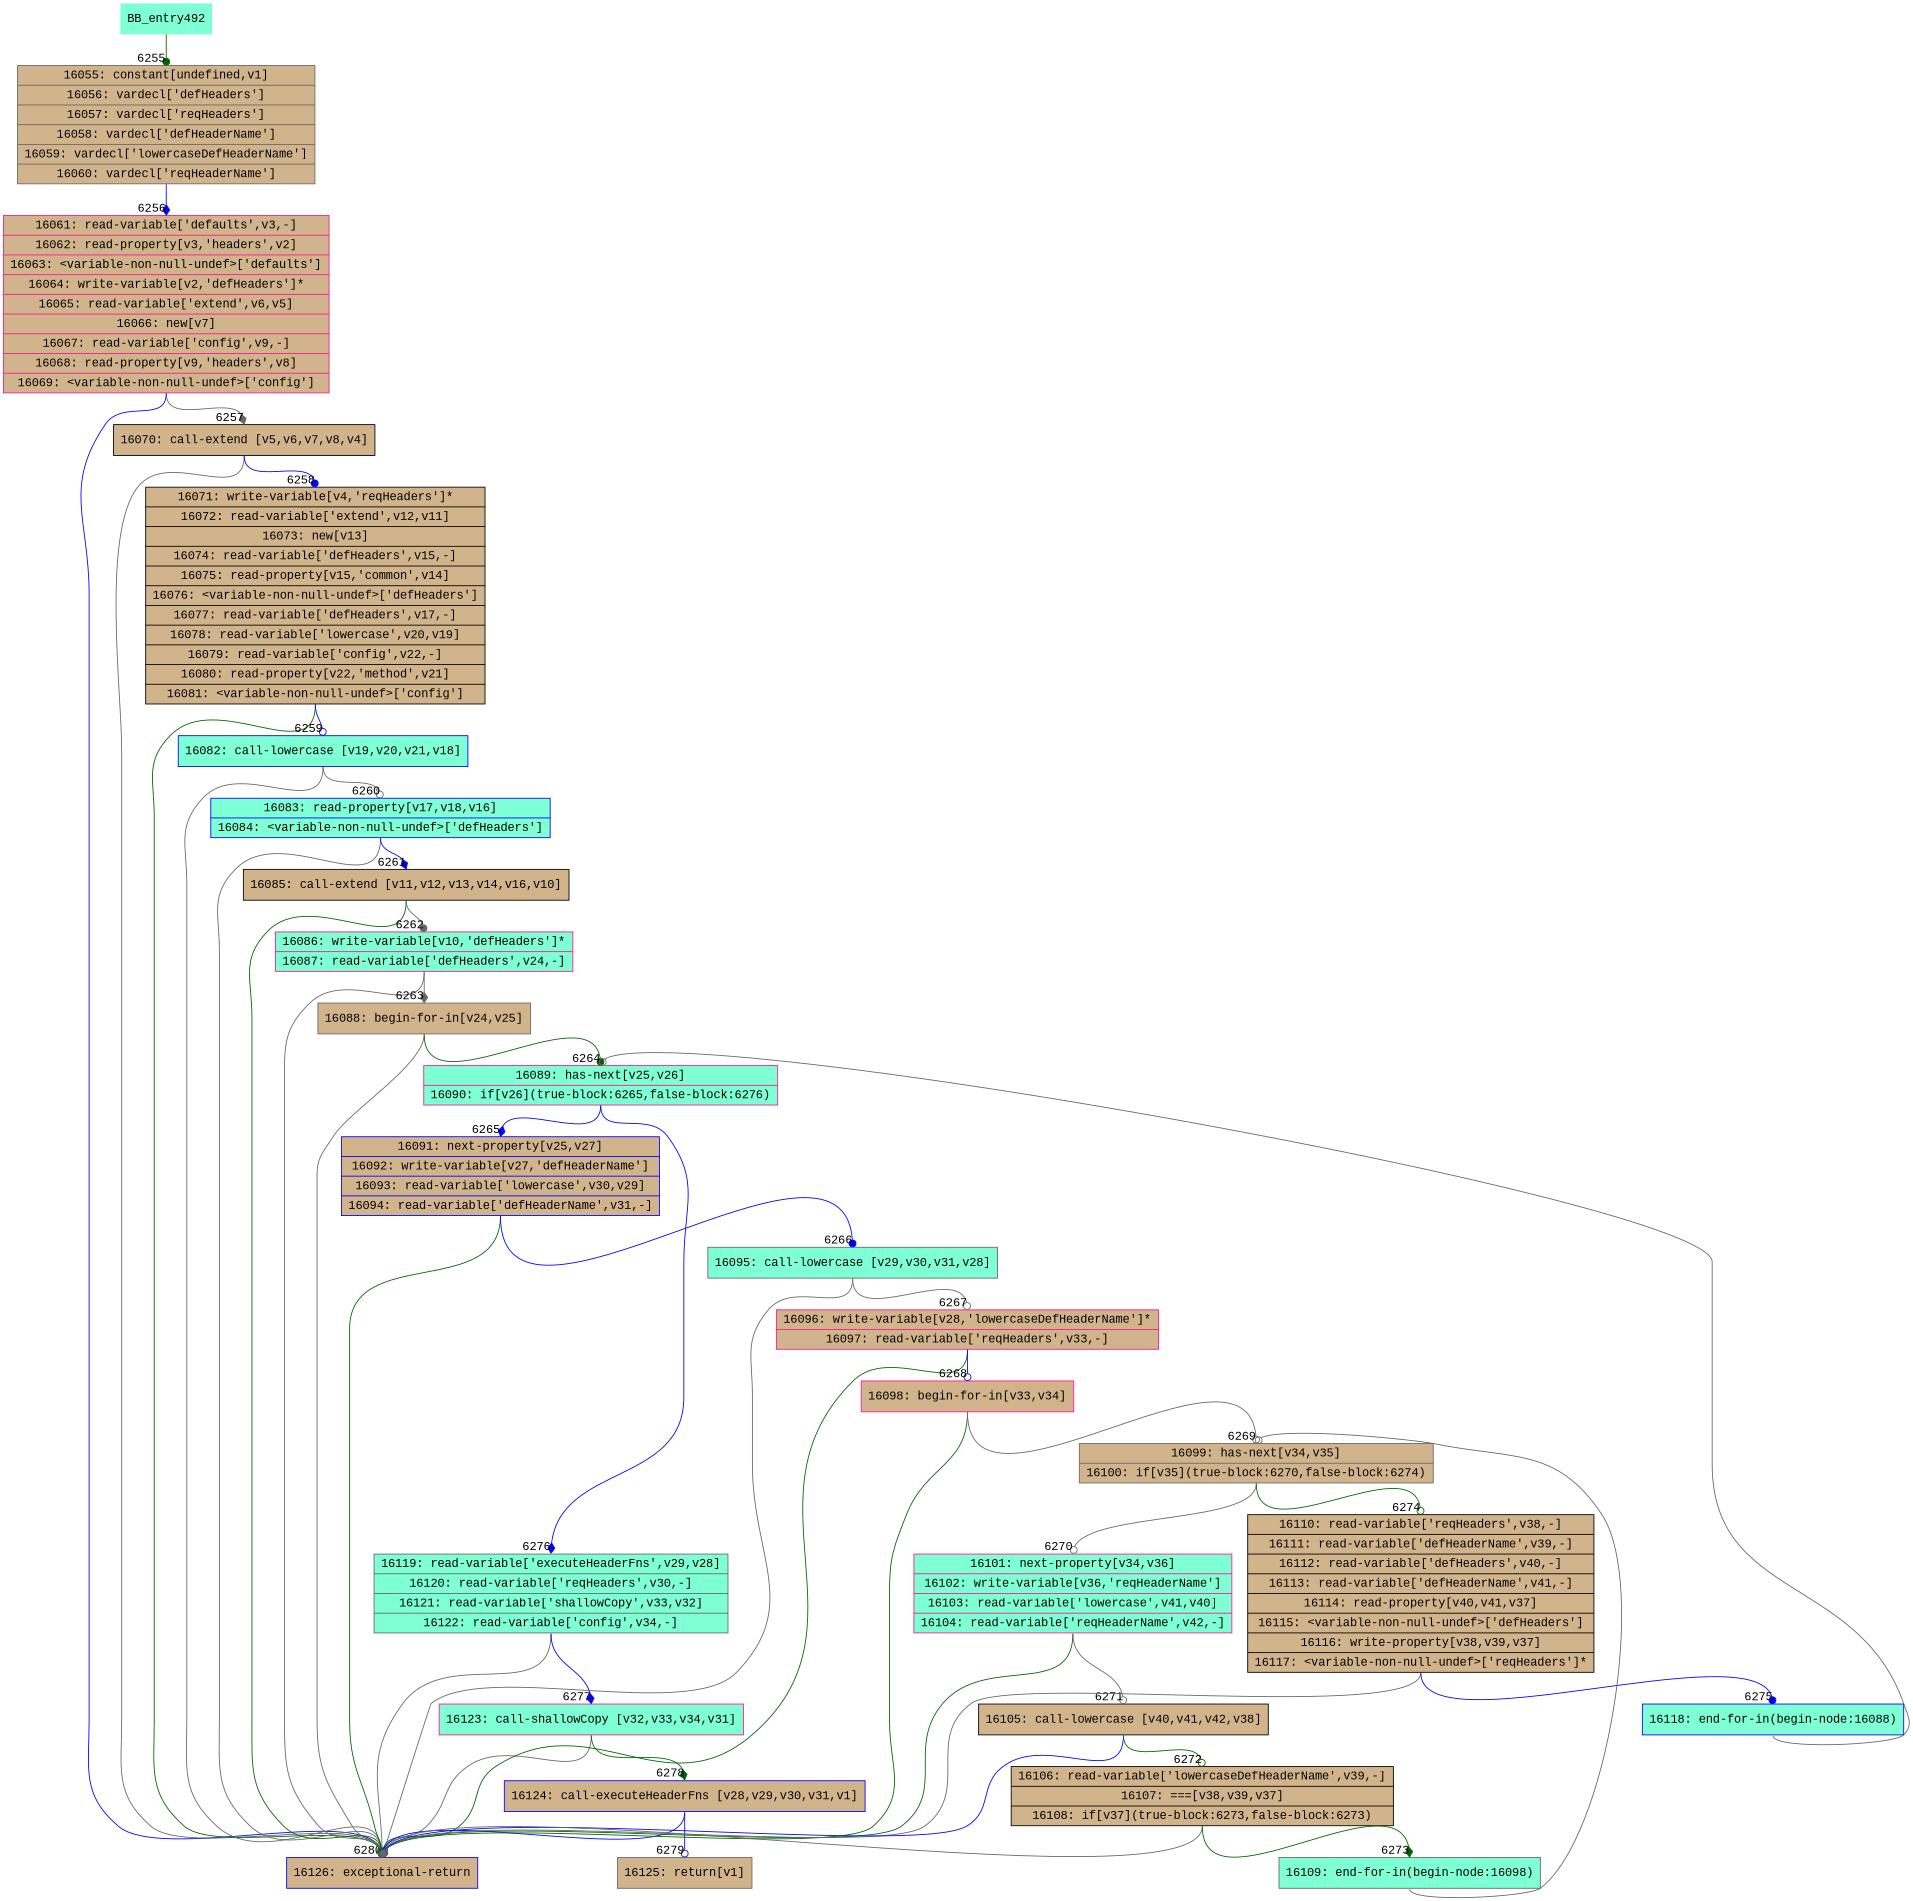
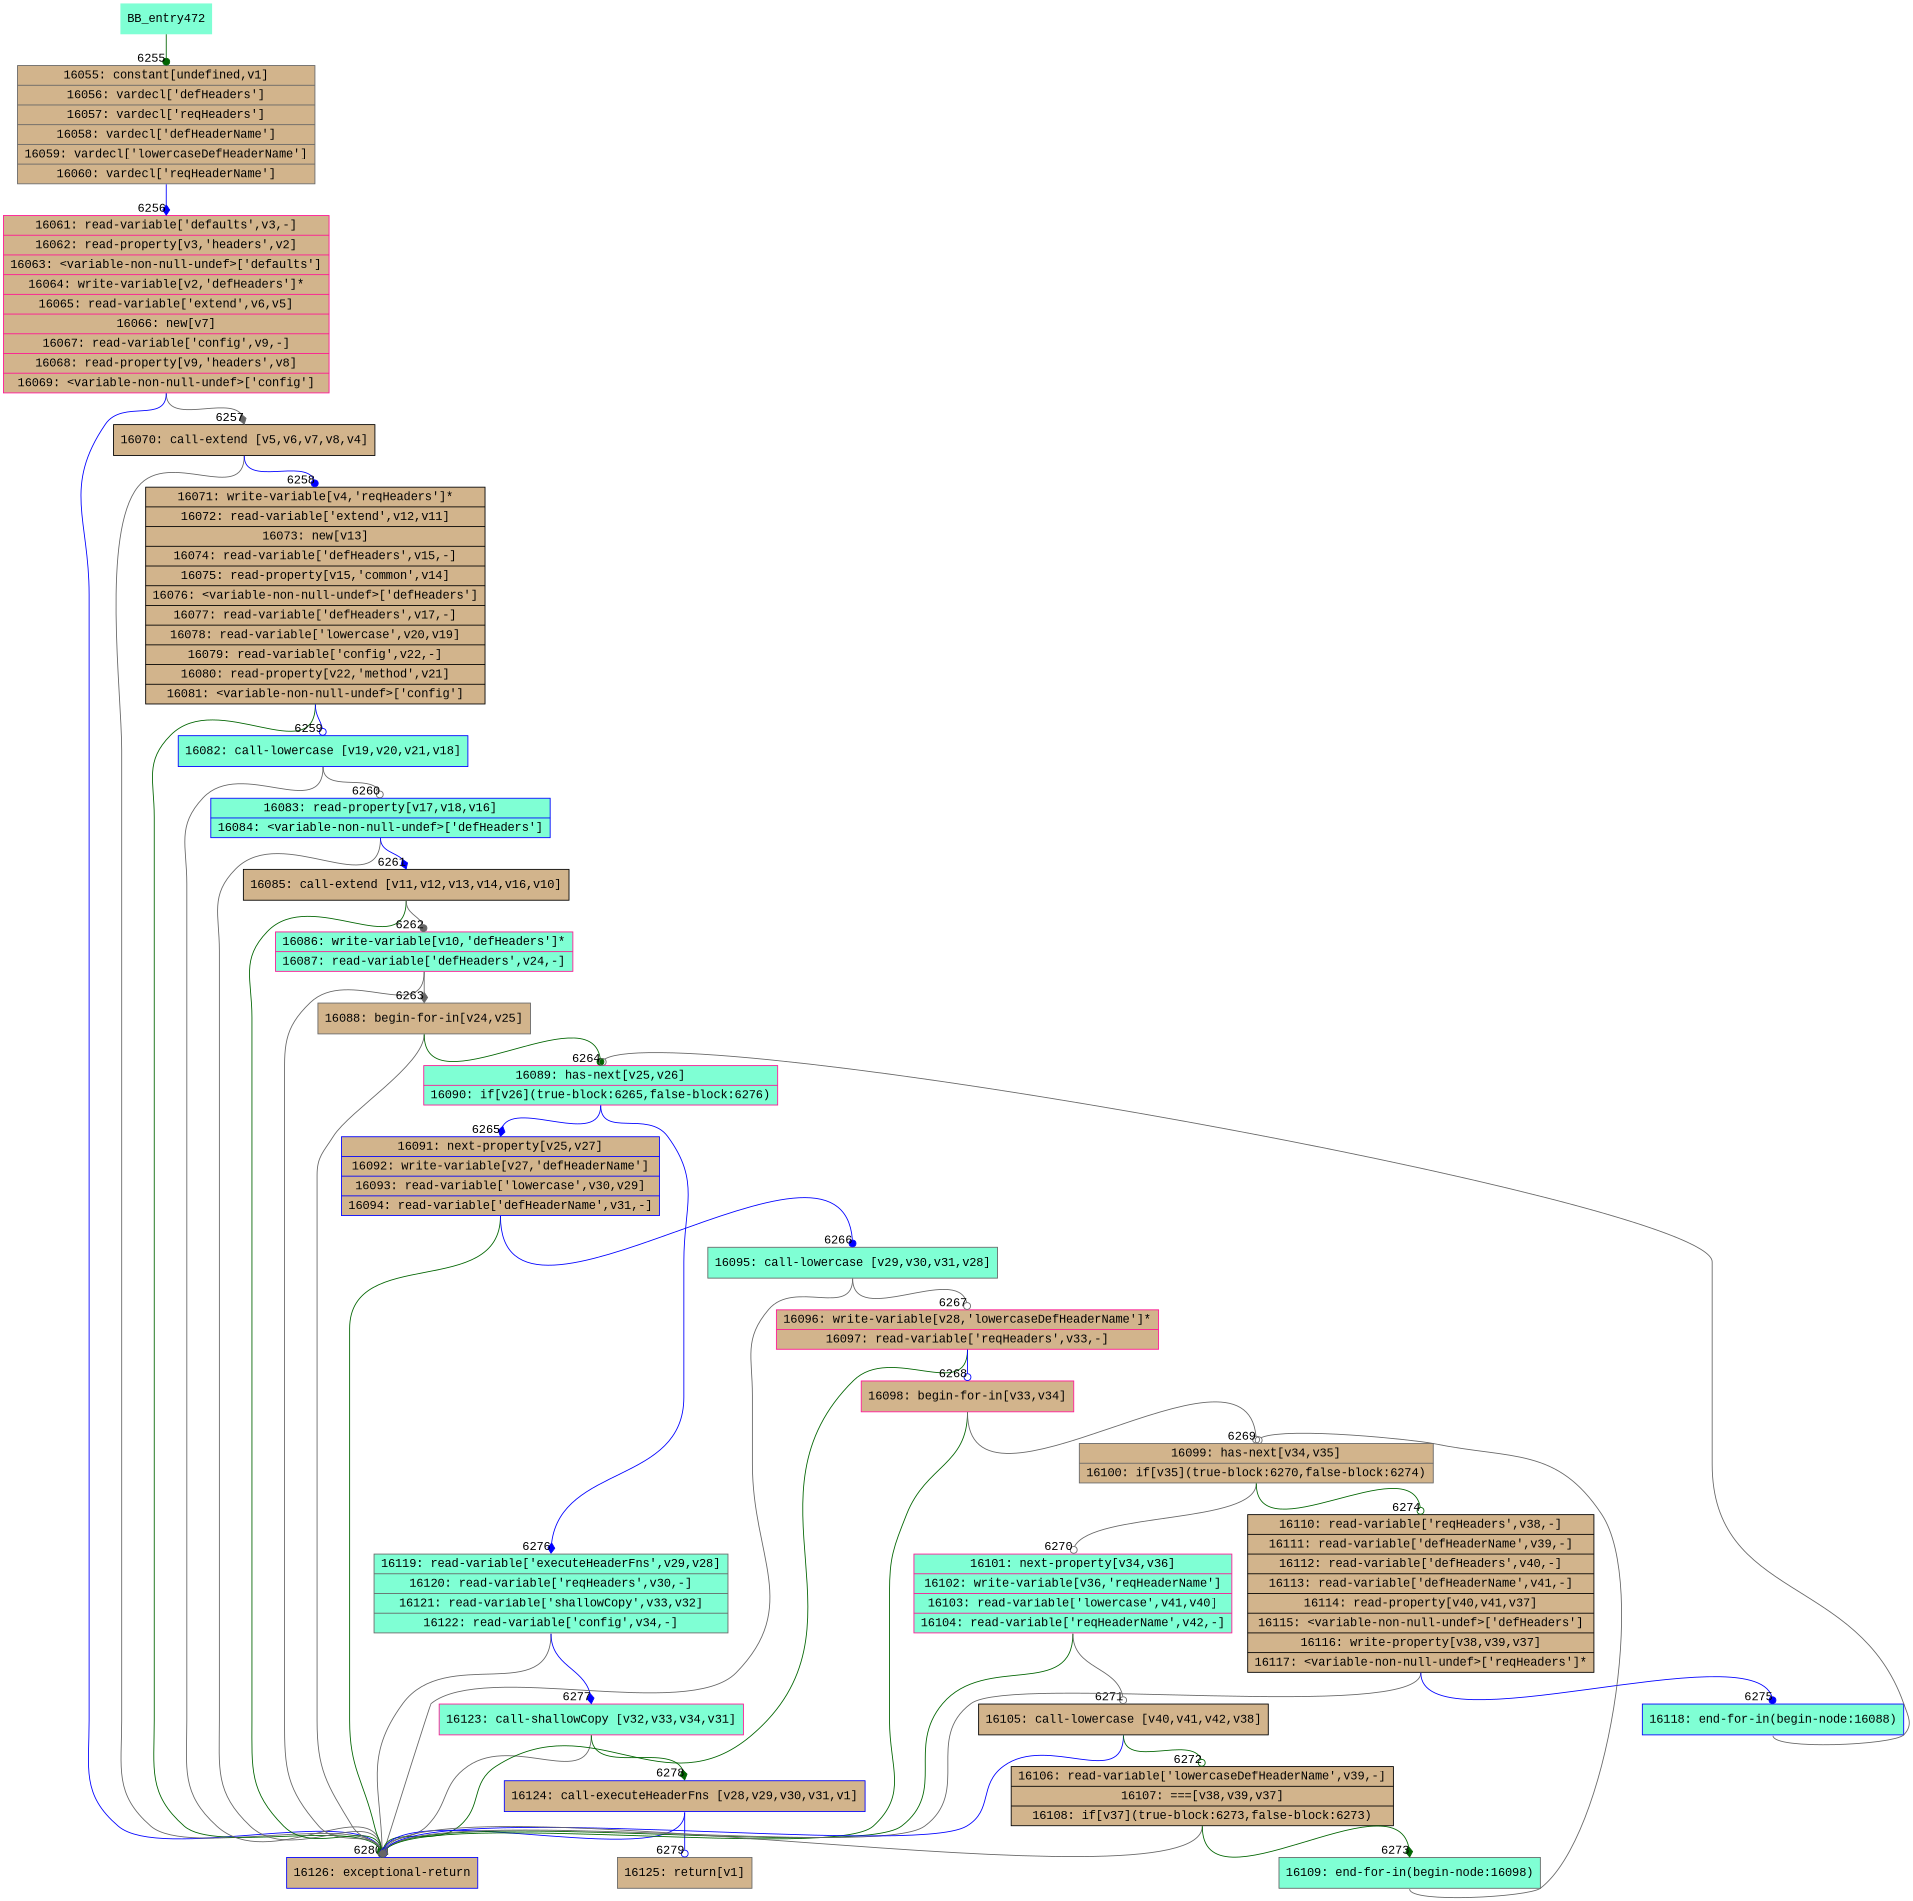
(166, 19) -> (166, 19)
